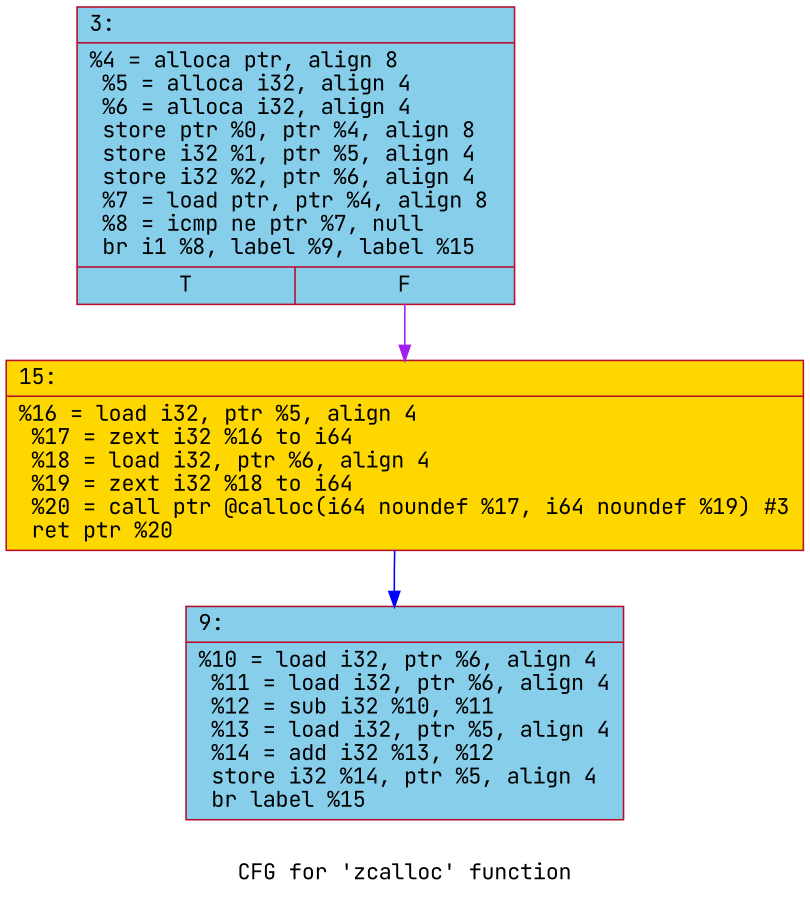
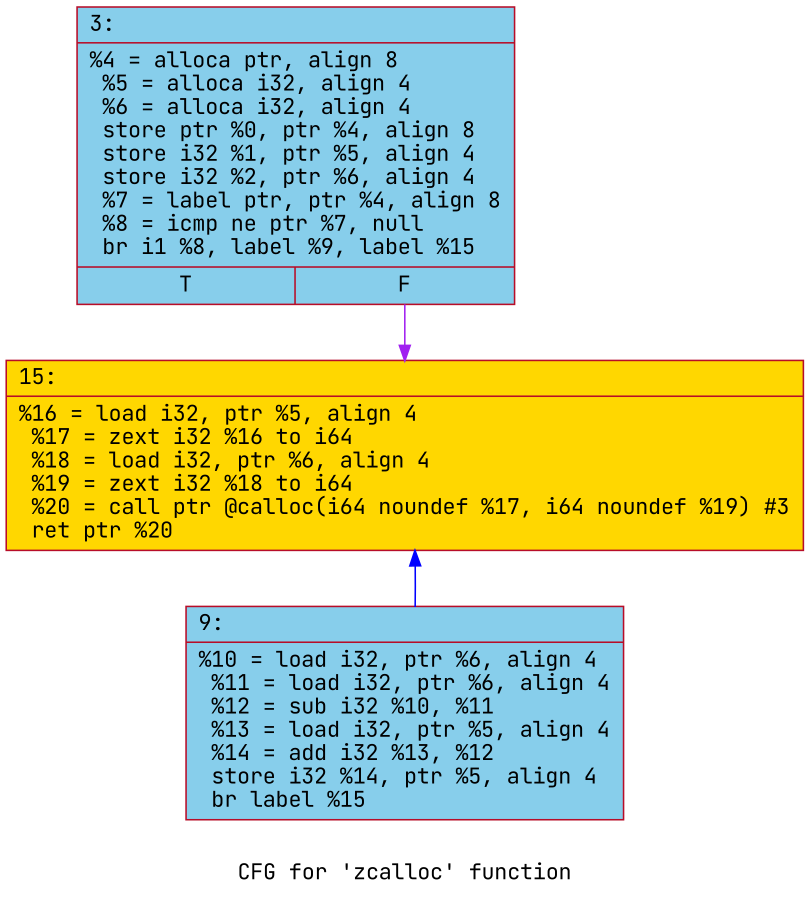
(289, 201) -> (296, 201)
(394, 571) -> (415, 587)
